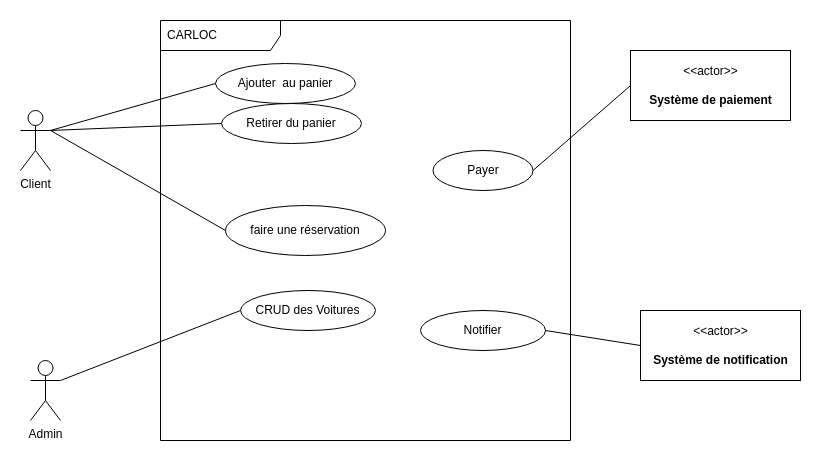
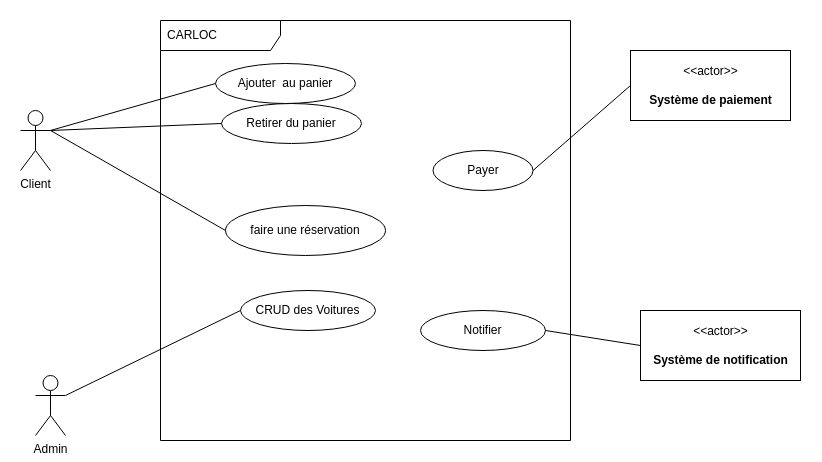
(46, 391) -> (51, 406)
